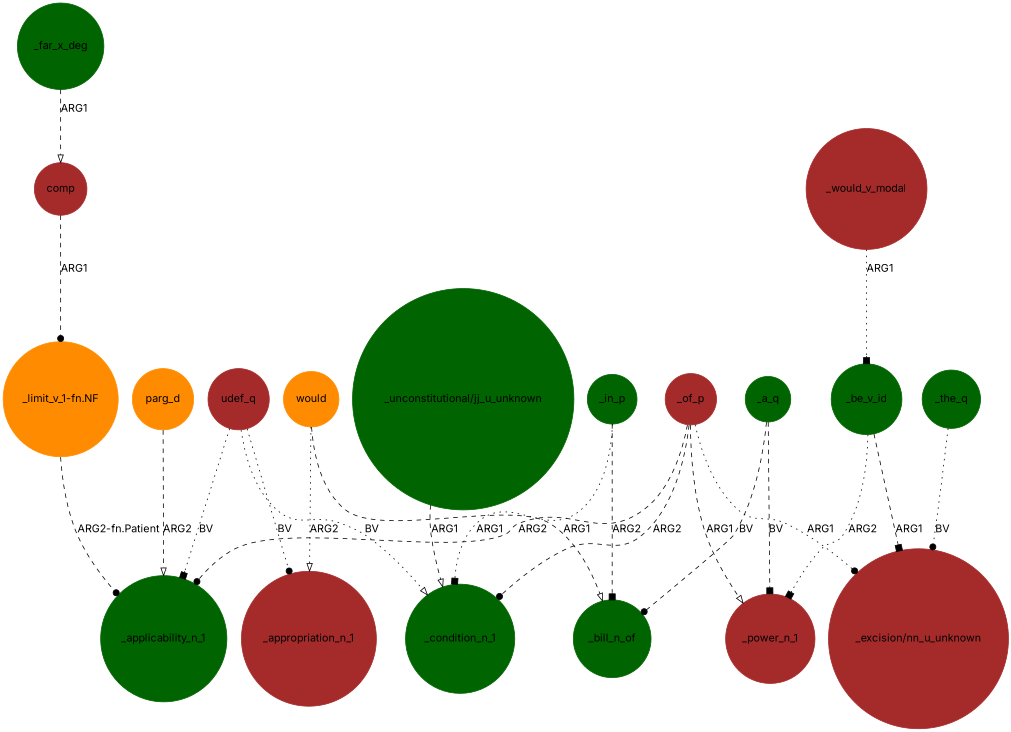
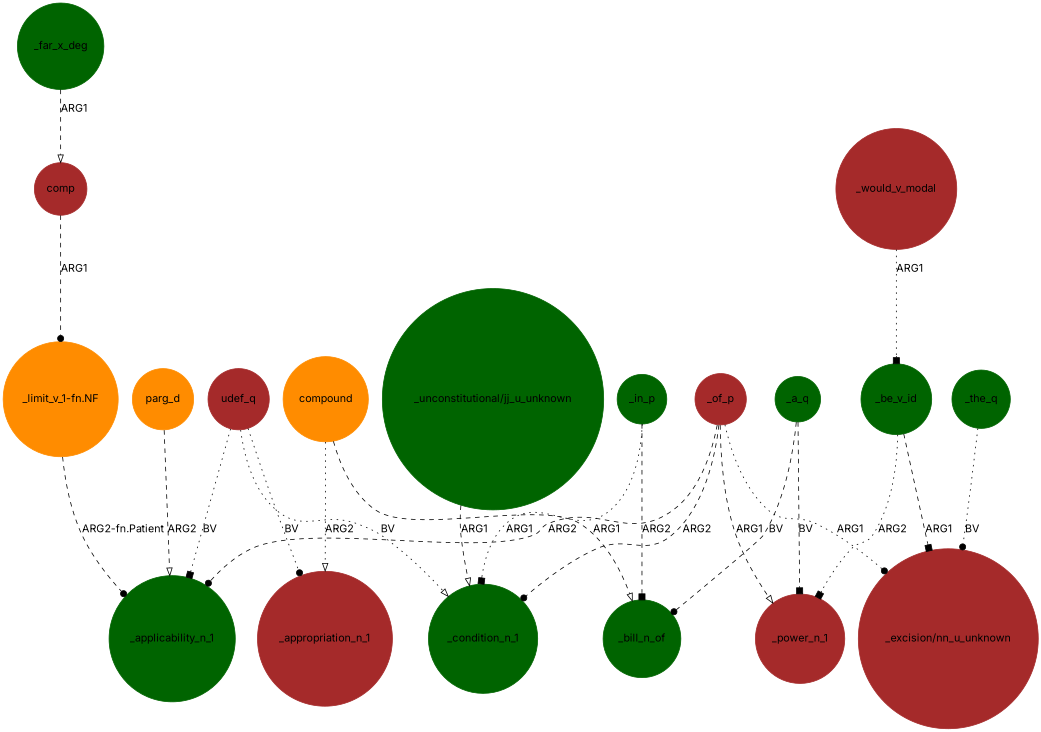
(311, 399) -> (326, 399)
